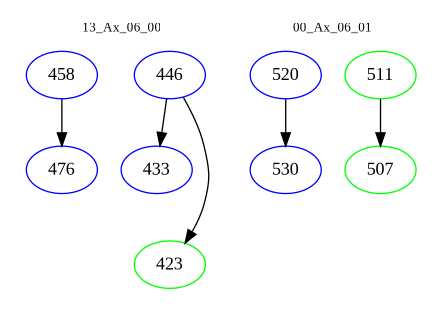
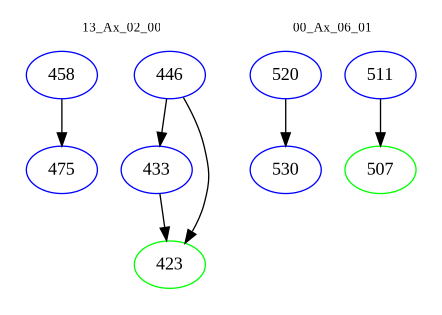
(122, 28) -> (122, 28)
(381, 75) -> (381, 75)
(62, 170) -> (62, 170)
none -> (162, 210)
